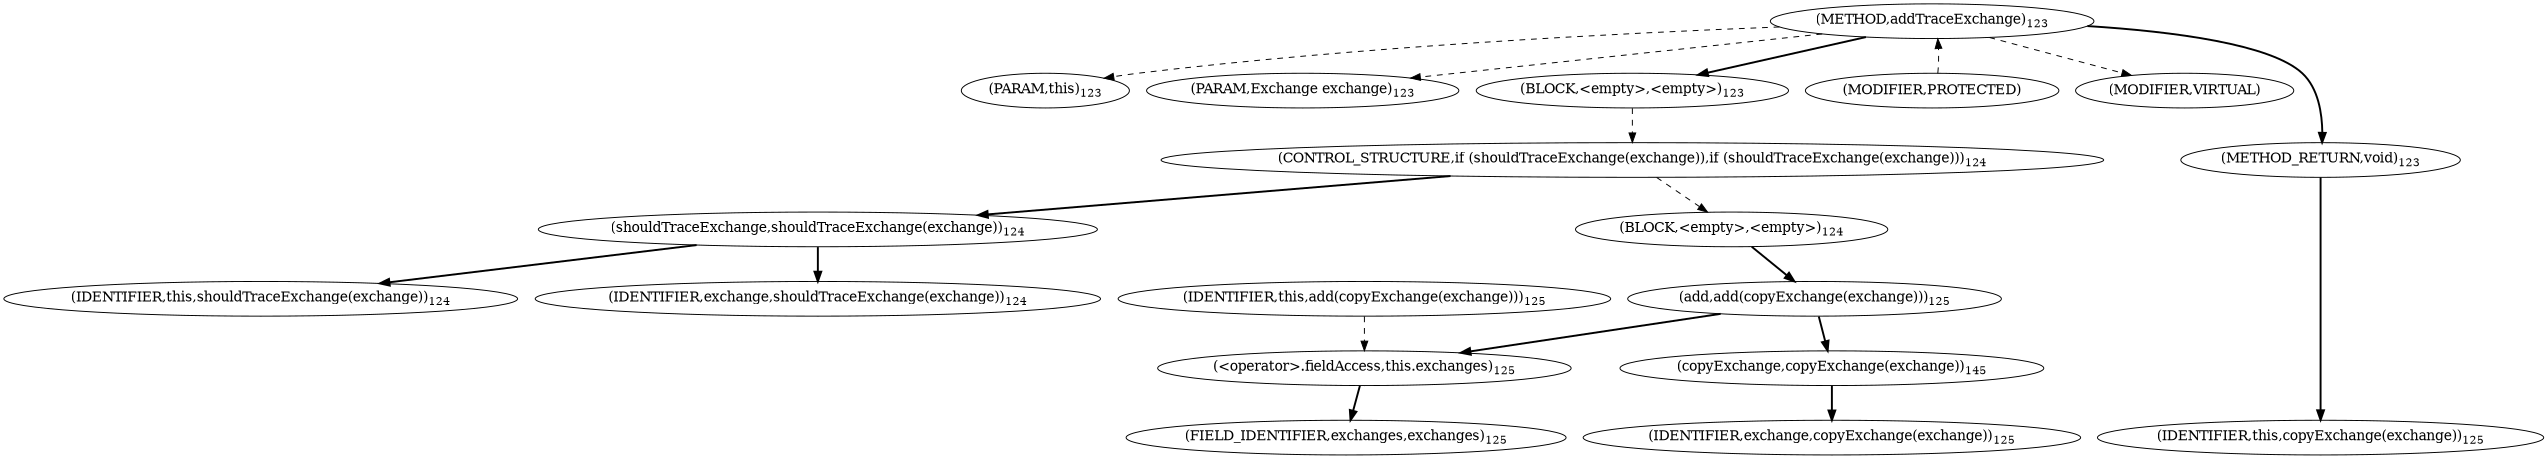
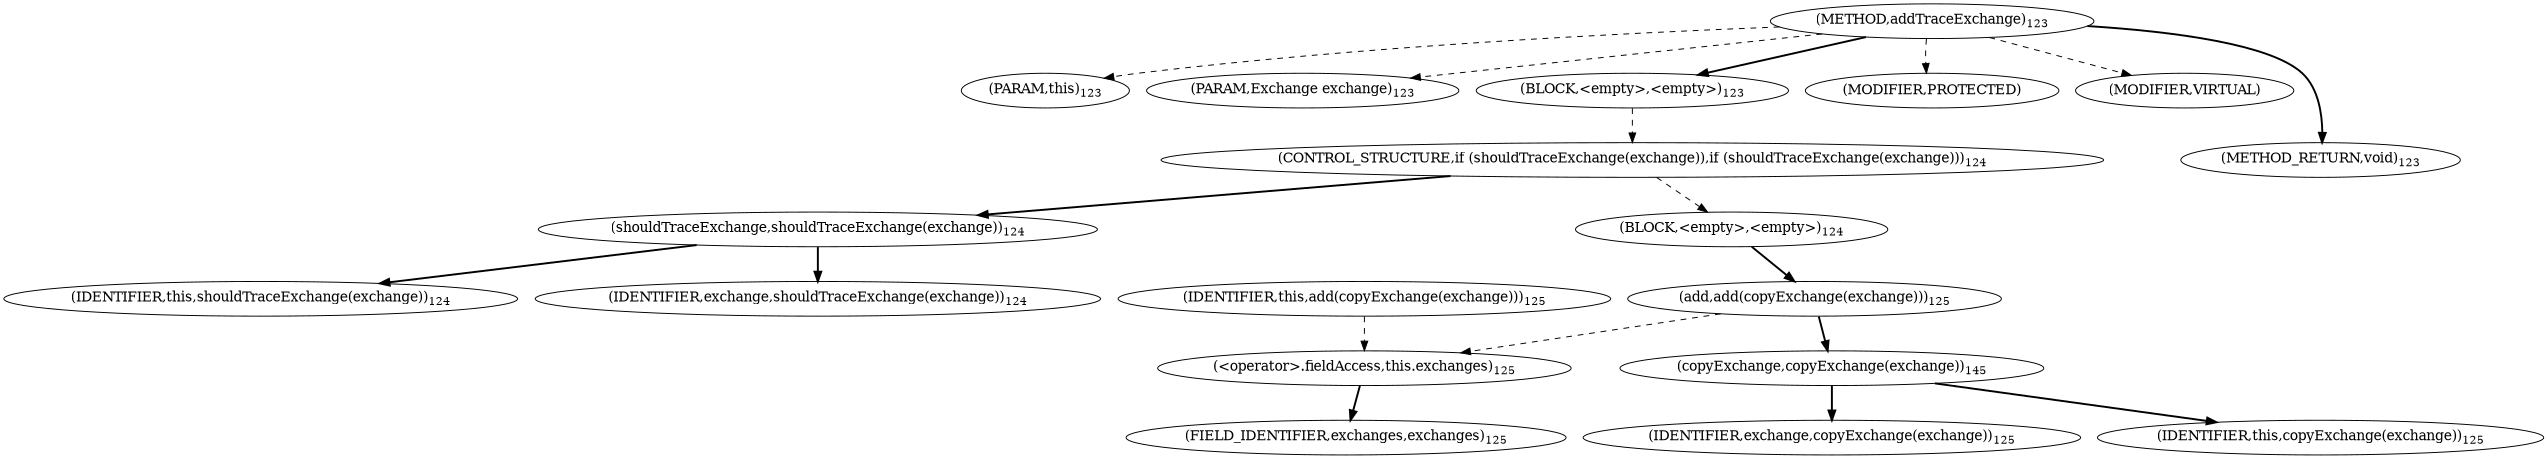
(1939, 61) -> (1926, 51)
(2321, 294) -> (2071, 402)
(1596, 333) -> (1596, 333)
